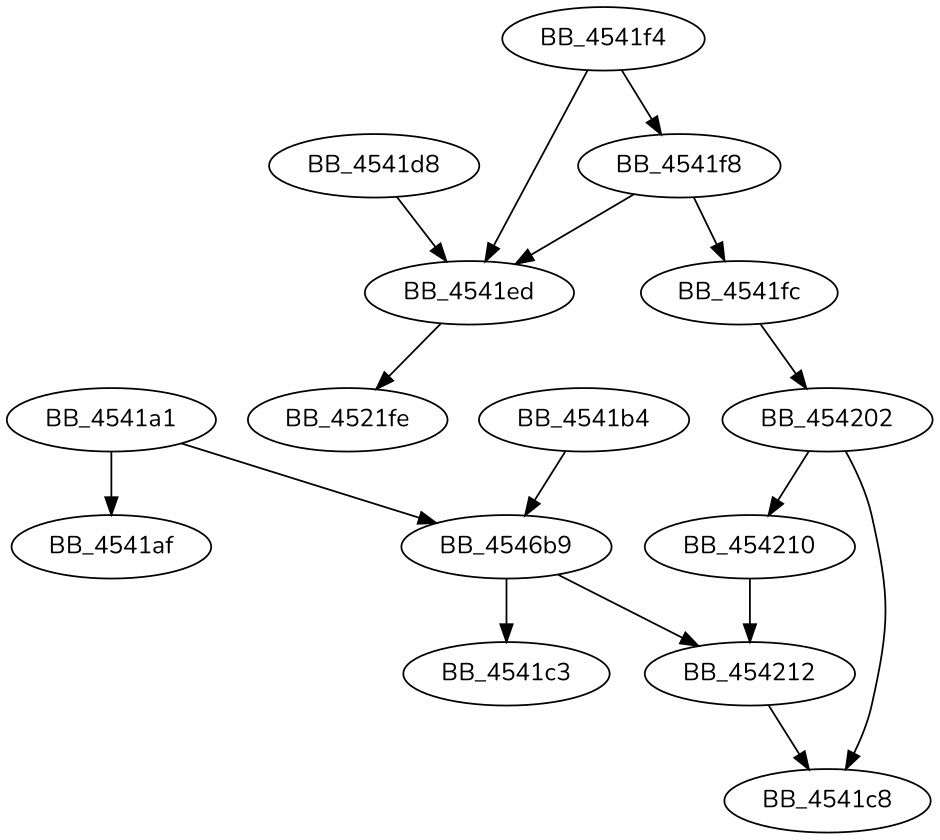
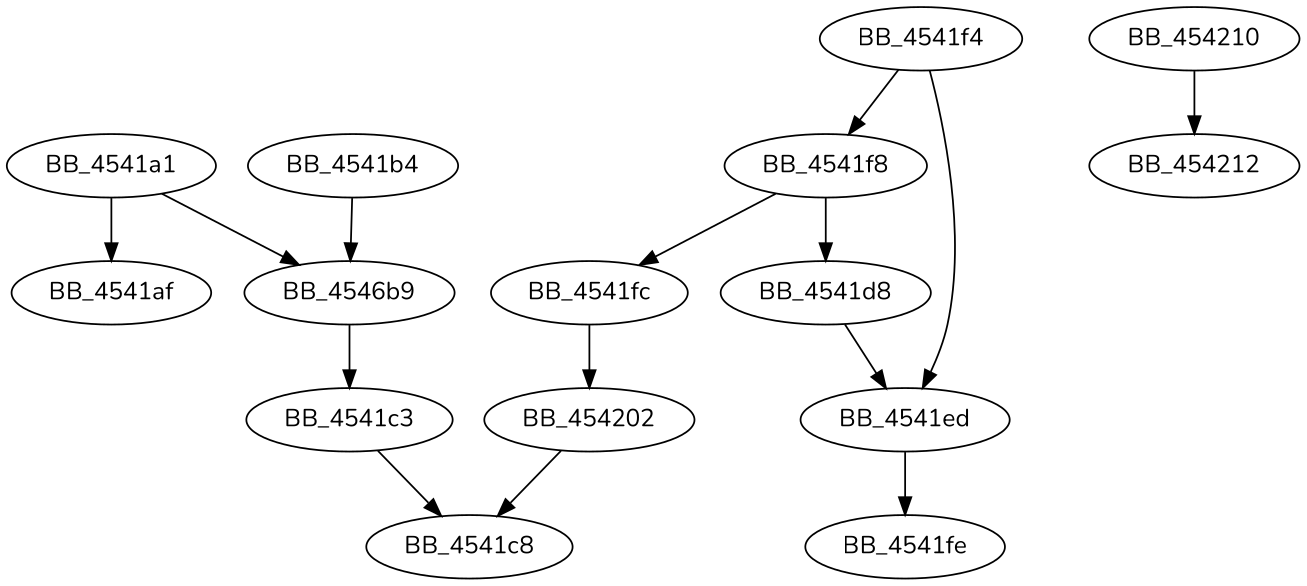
(582, 225) -> (826, 221)
(348, 420) -> (905, 547)
(793, 476) -> none
(620, 606) -> none
(784, 730) -> (403, 477)
